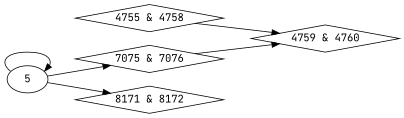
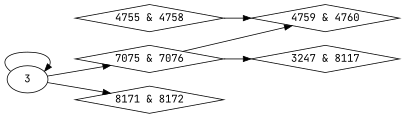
none -> (325, 59)
(28, 79) -> (28, 79)
